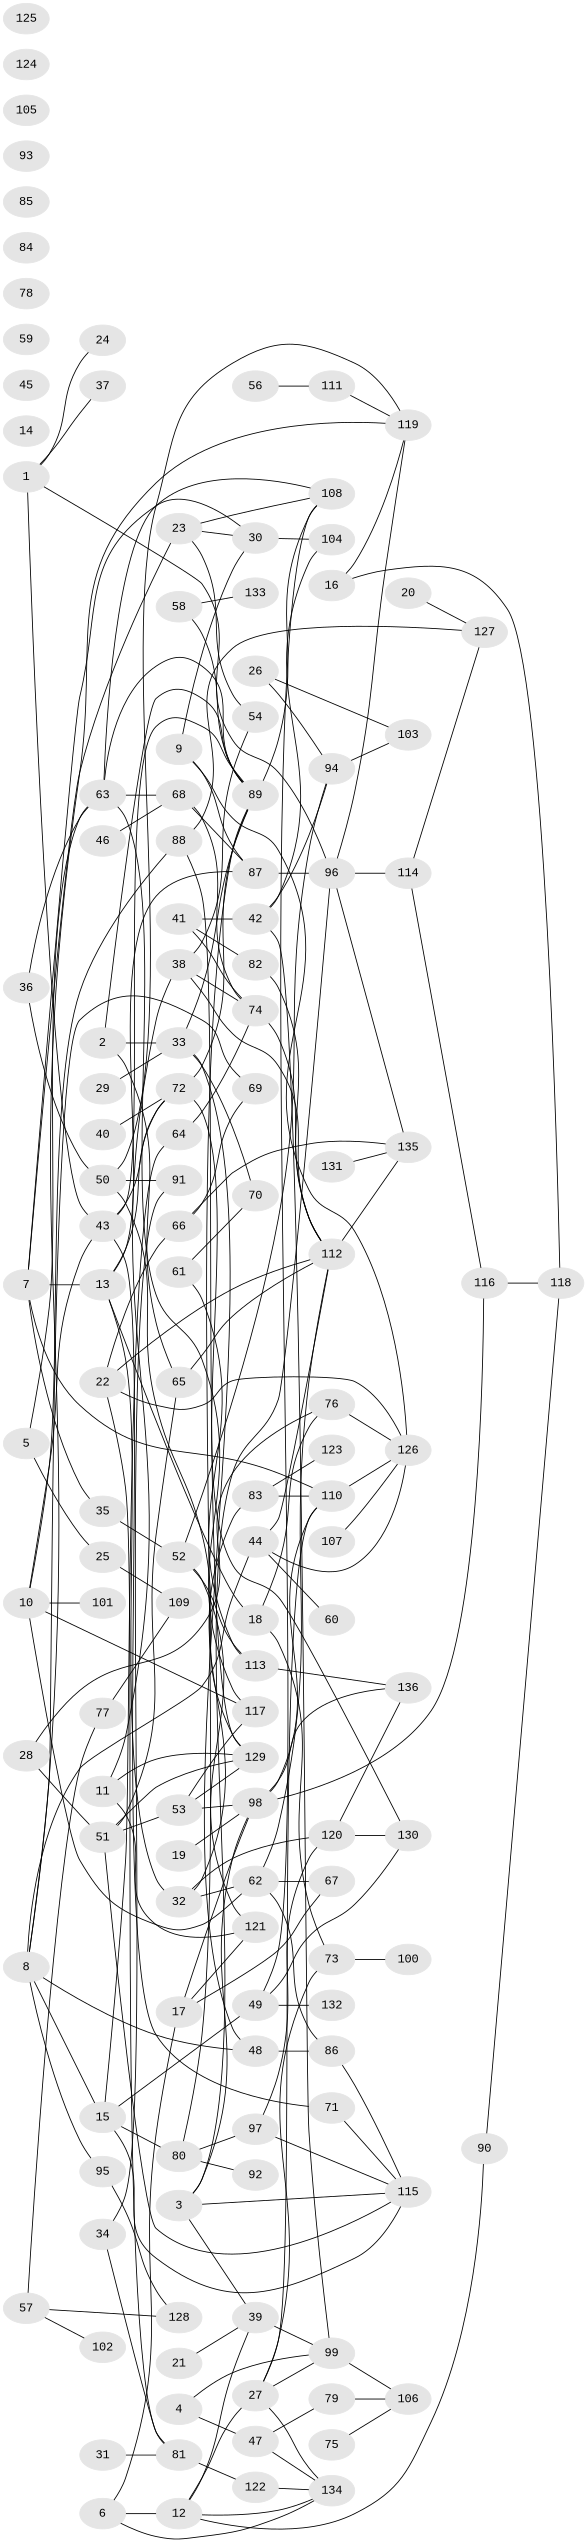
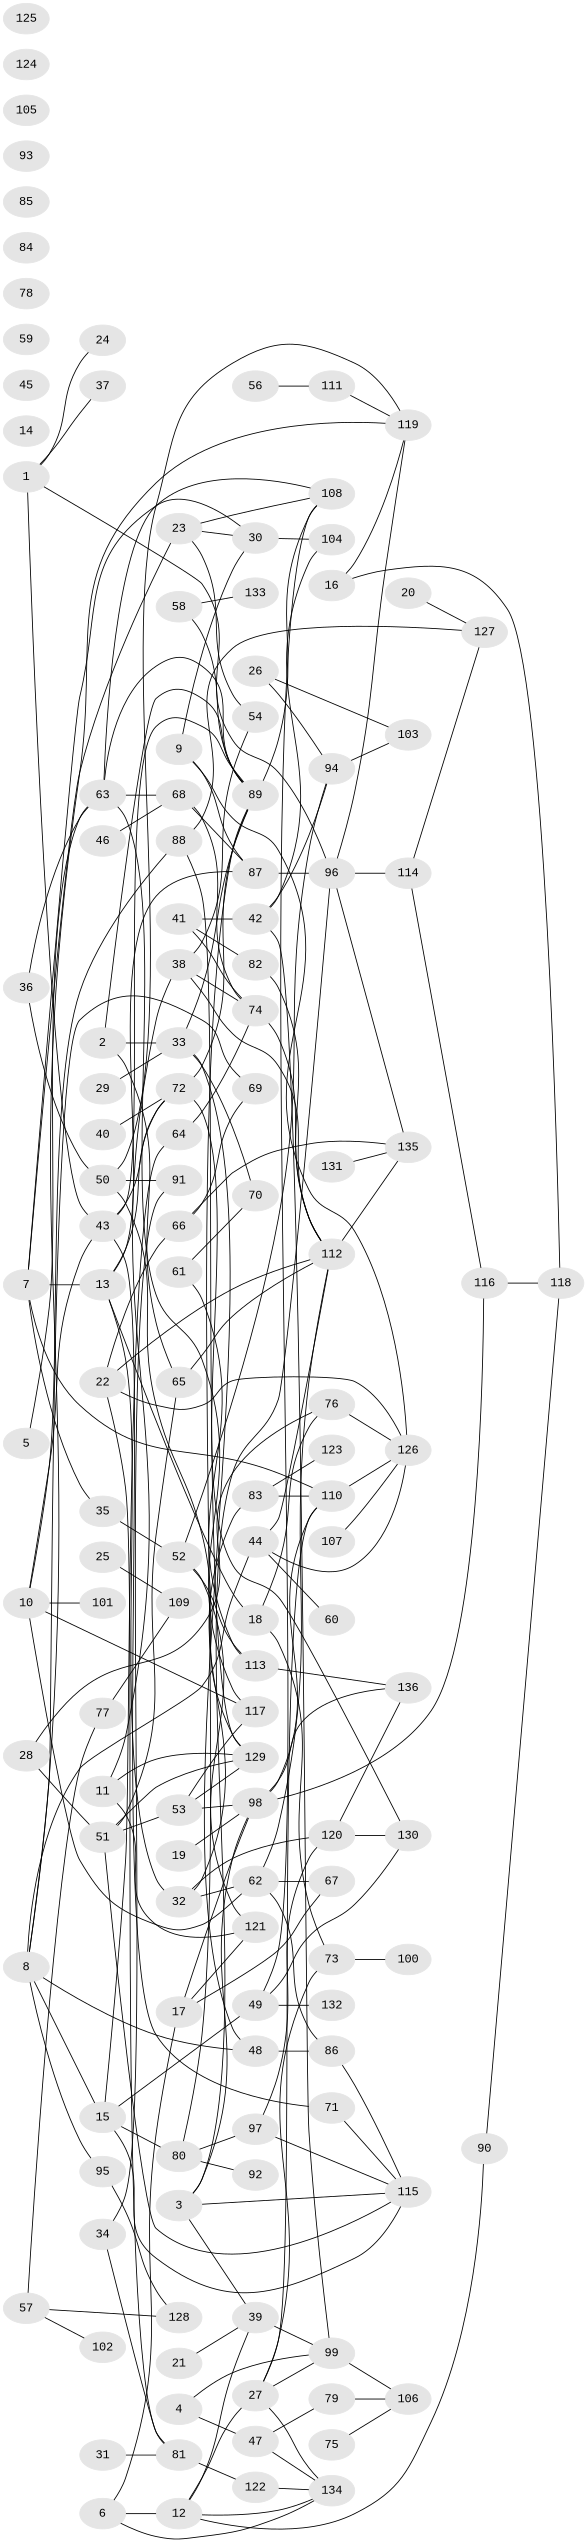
(64, 1512) -> none
